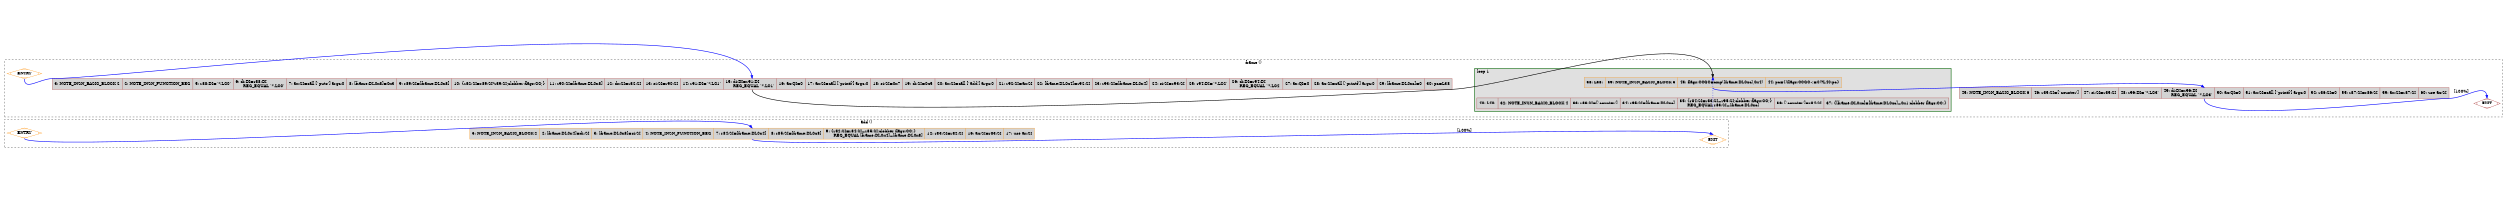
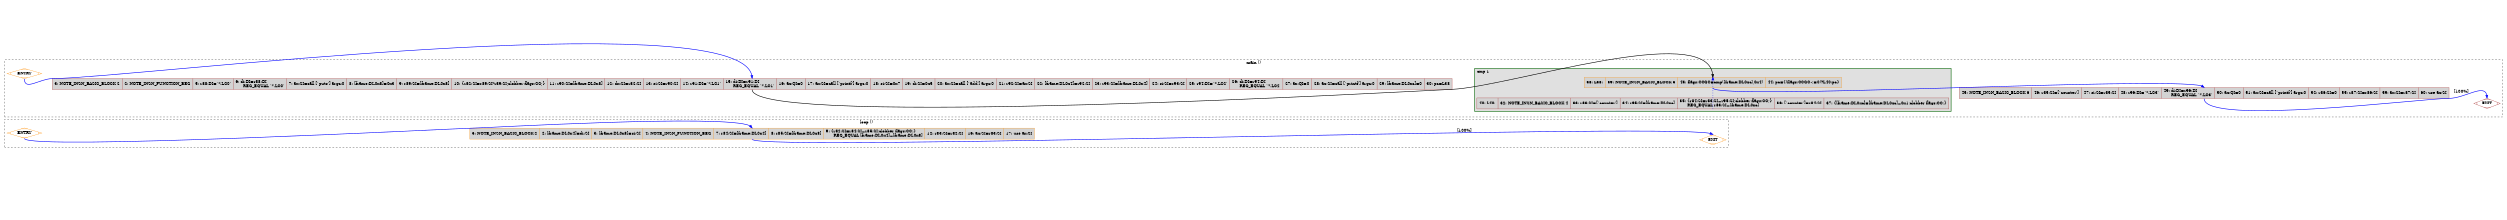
(1254, 63) -> (1254, 63)
(1483, 72) -> (1483, 72)
(867, 122) -> (867, 122)
